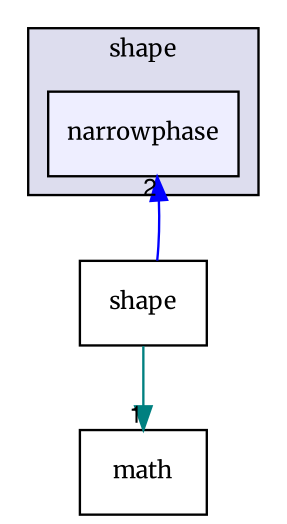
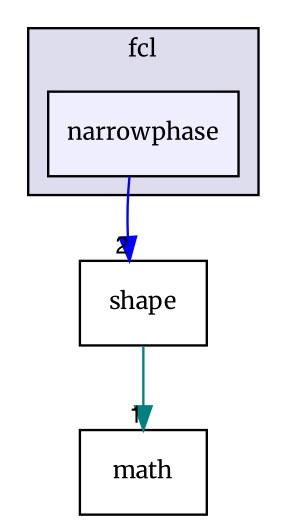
(143, 51) -> (143, 51)
(159, 231) -> (128, 210)
